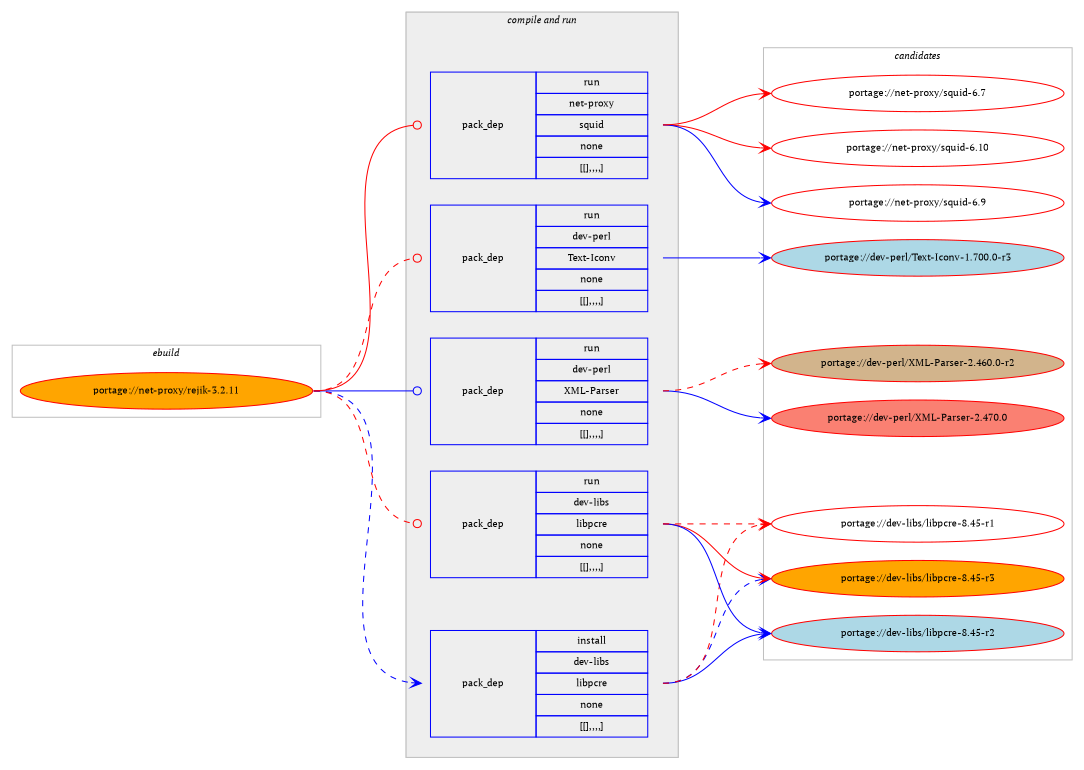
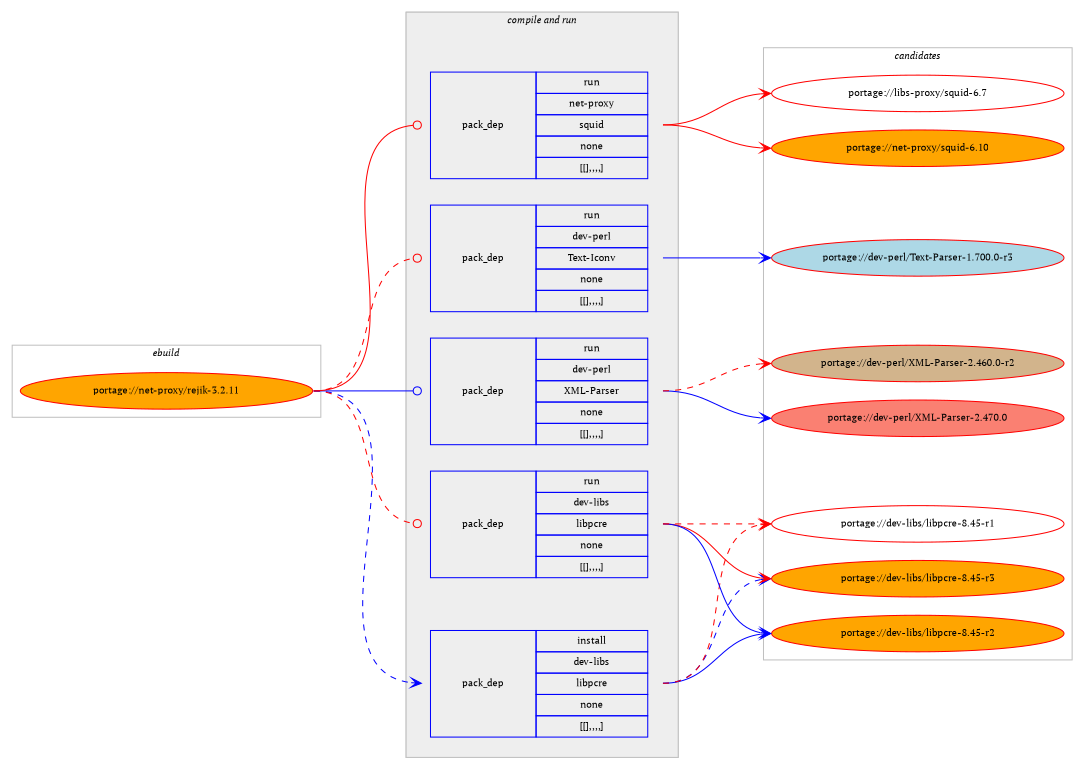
(918, 93) -> (918, 93)
(918, 148) -> (918, 148)
(918, 203) -> none
(918, 258) -> (918, 258)
(918, 634) -> (918, 634)
